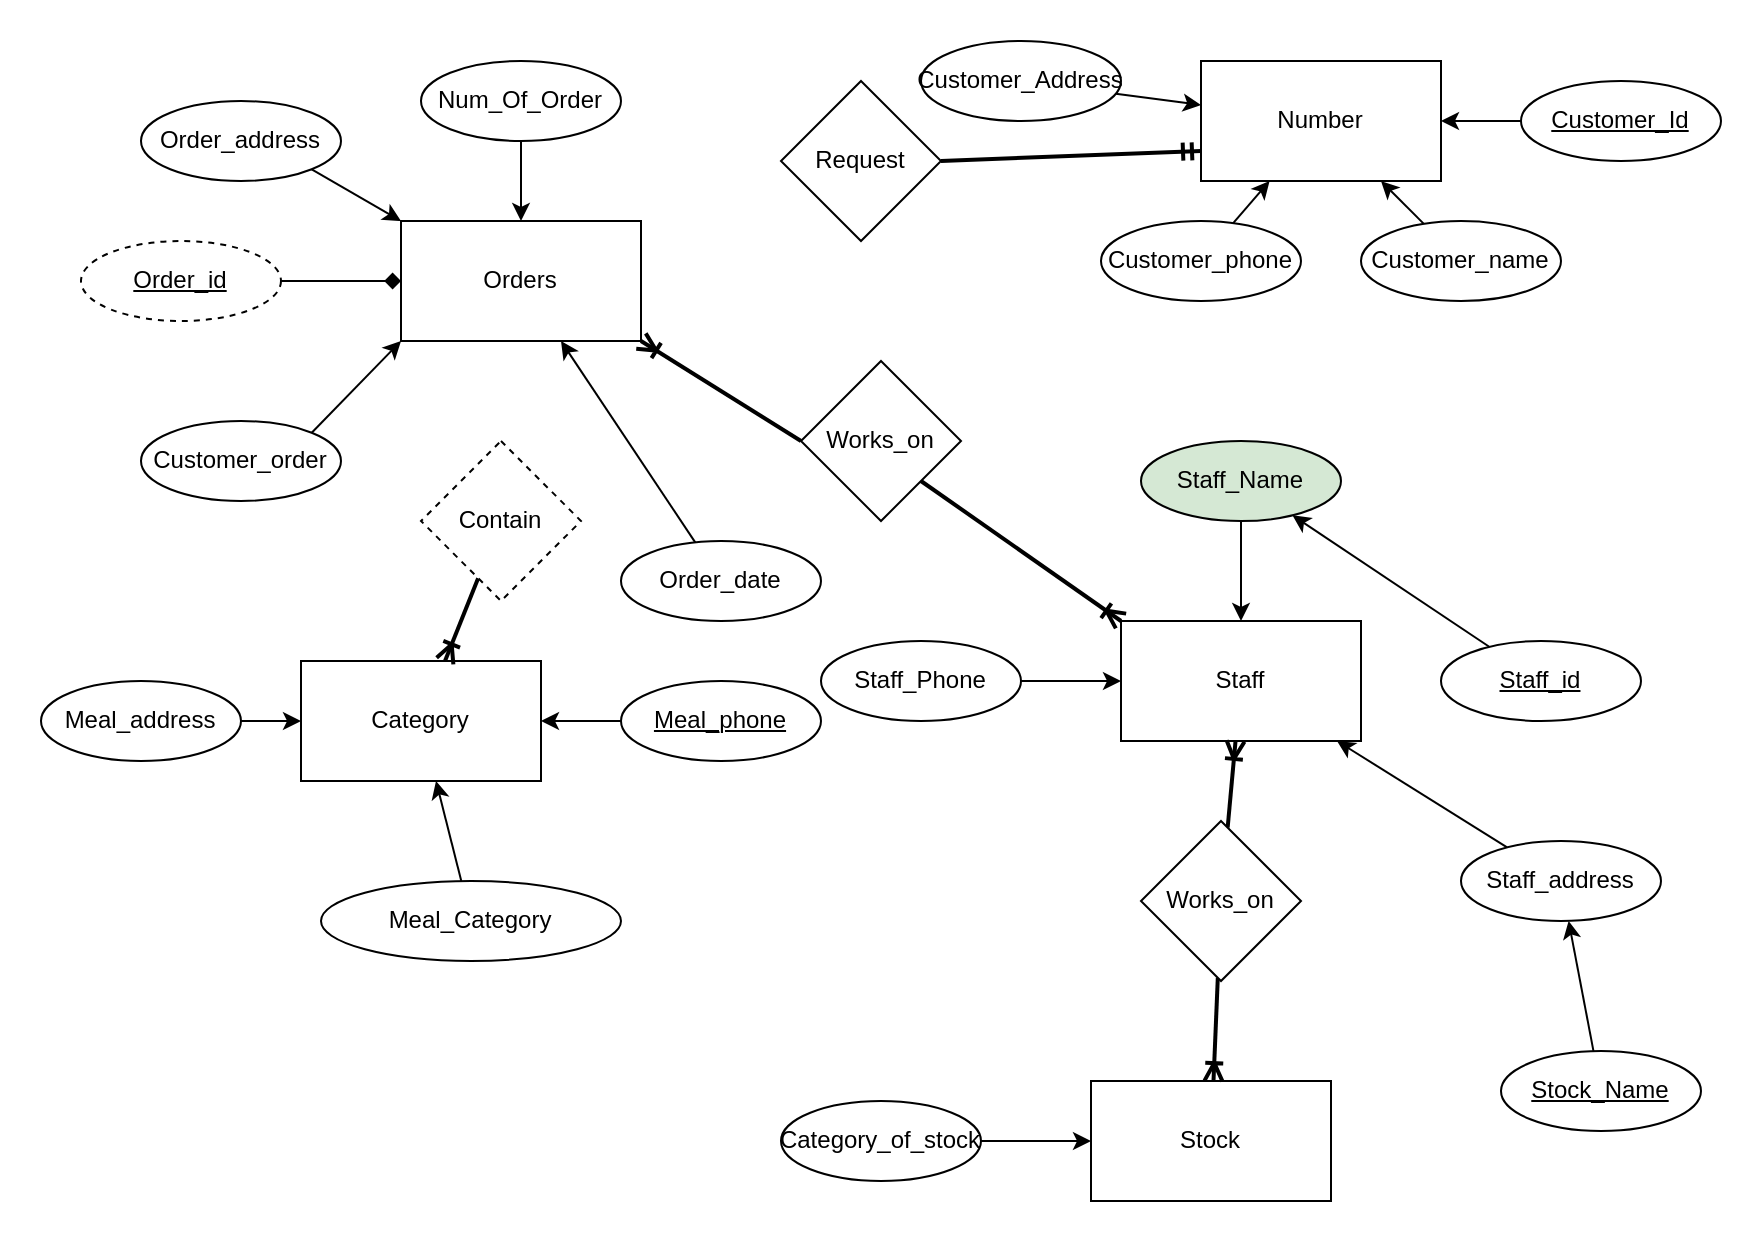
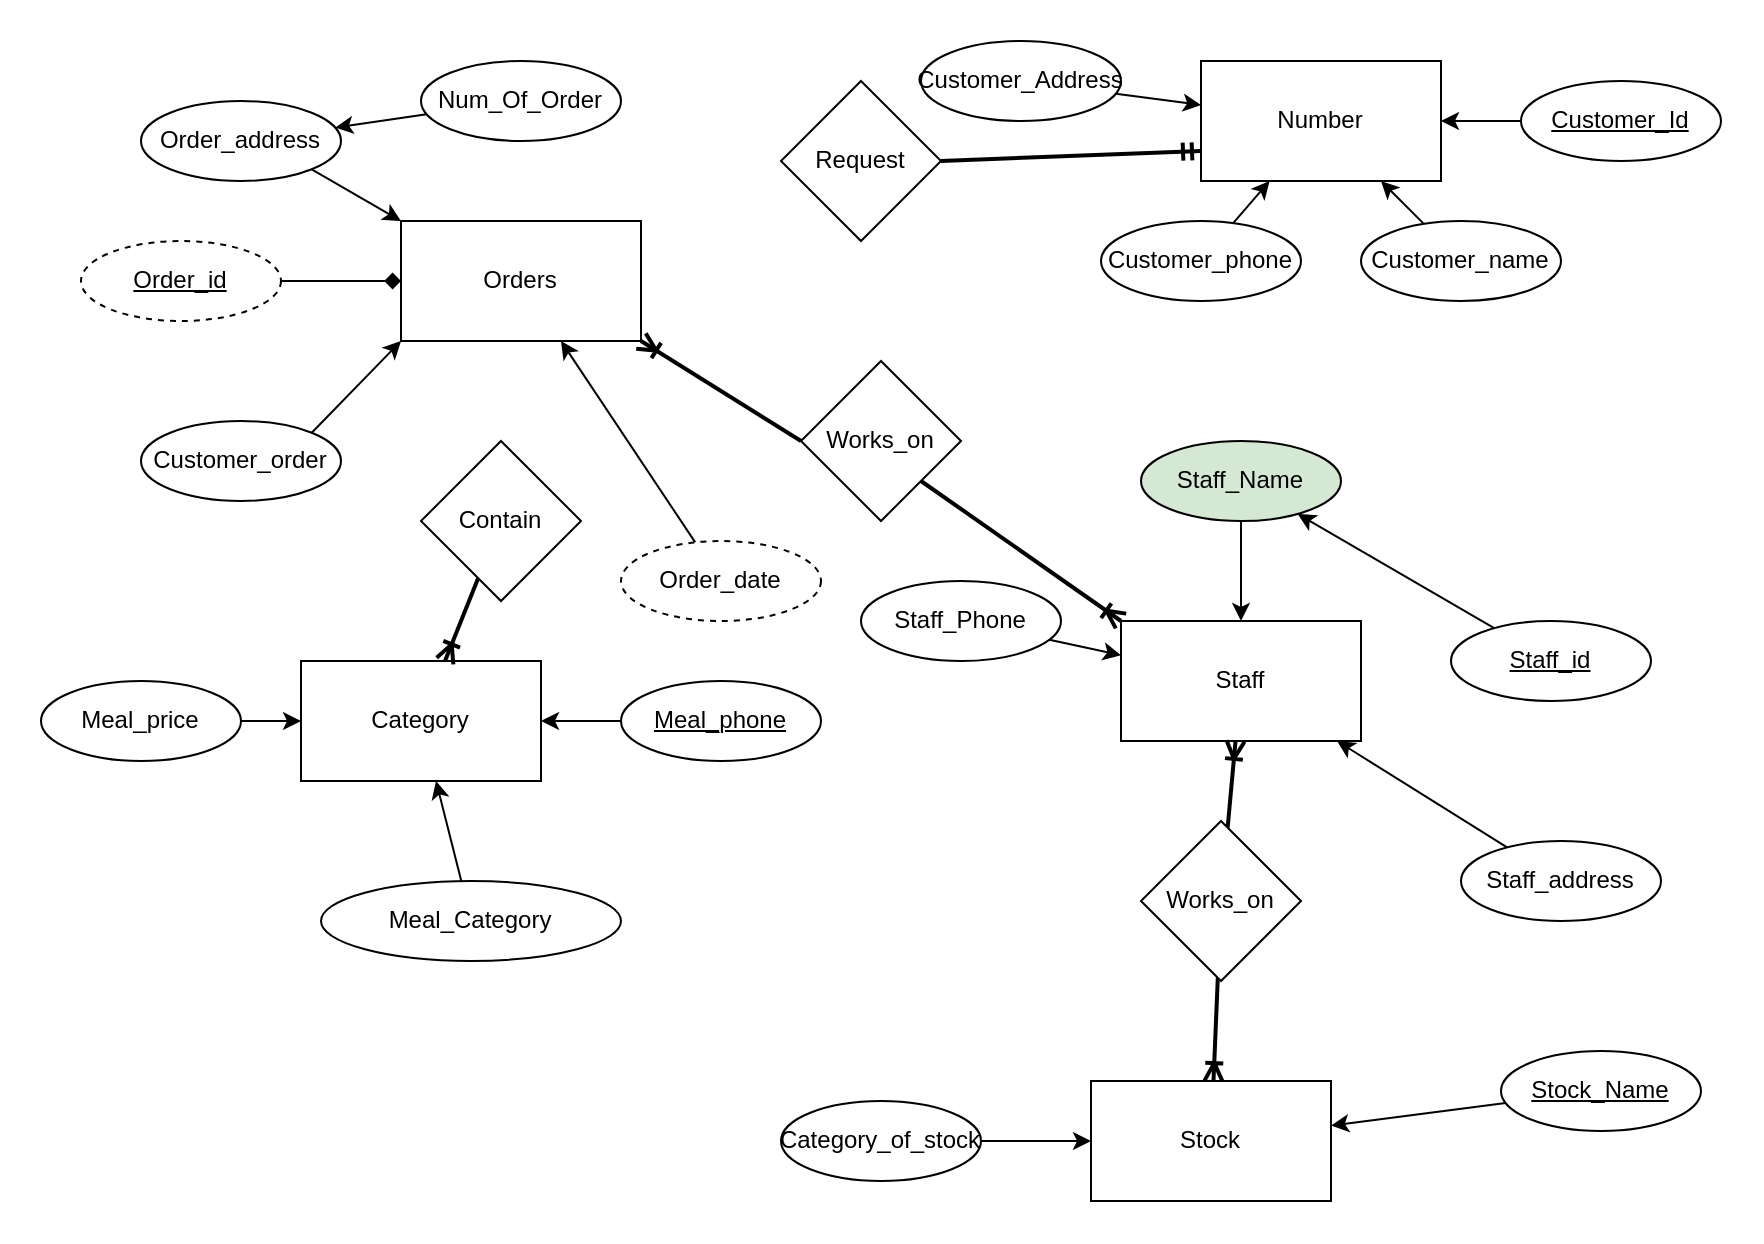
(521, 174) -> (387, 120)
(501, 521) -> (501, 521)
(721, 581) -> (721, 581)
(921, 681) -> (961, 621)
(1541, 681) -> (1551, 661)
(141, 721) -> (141, 721)
(1582, 993) -> (1425, 1113)
